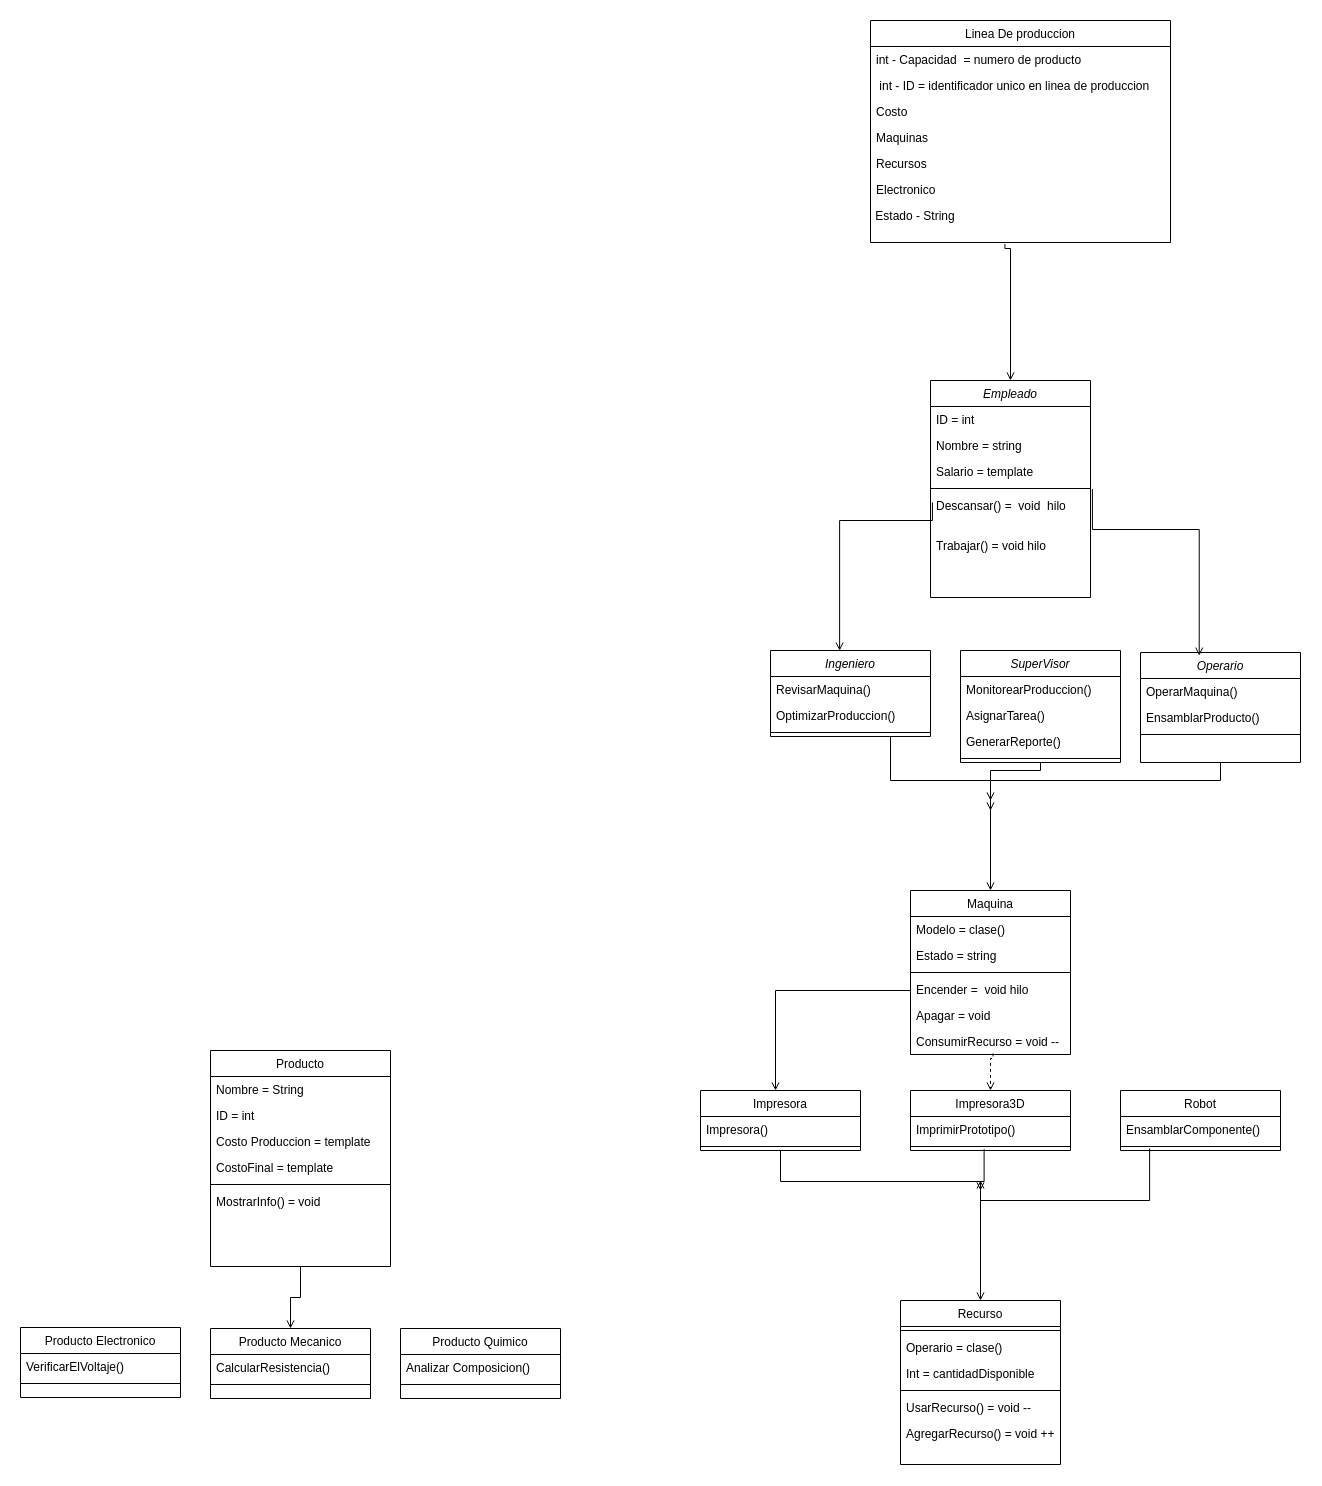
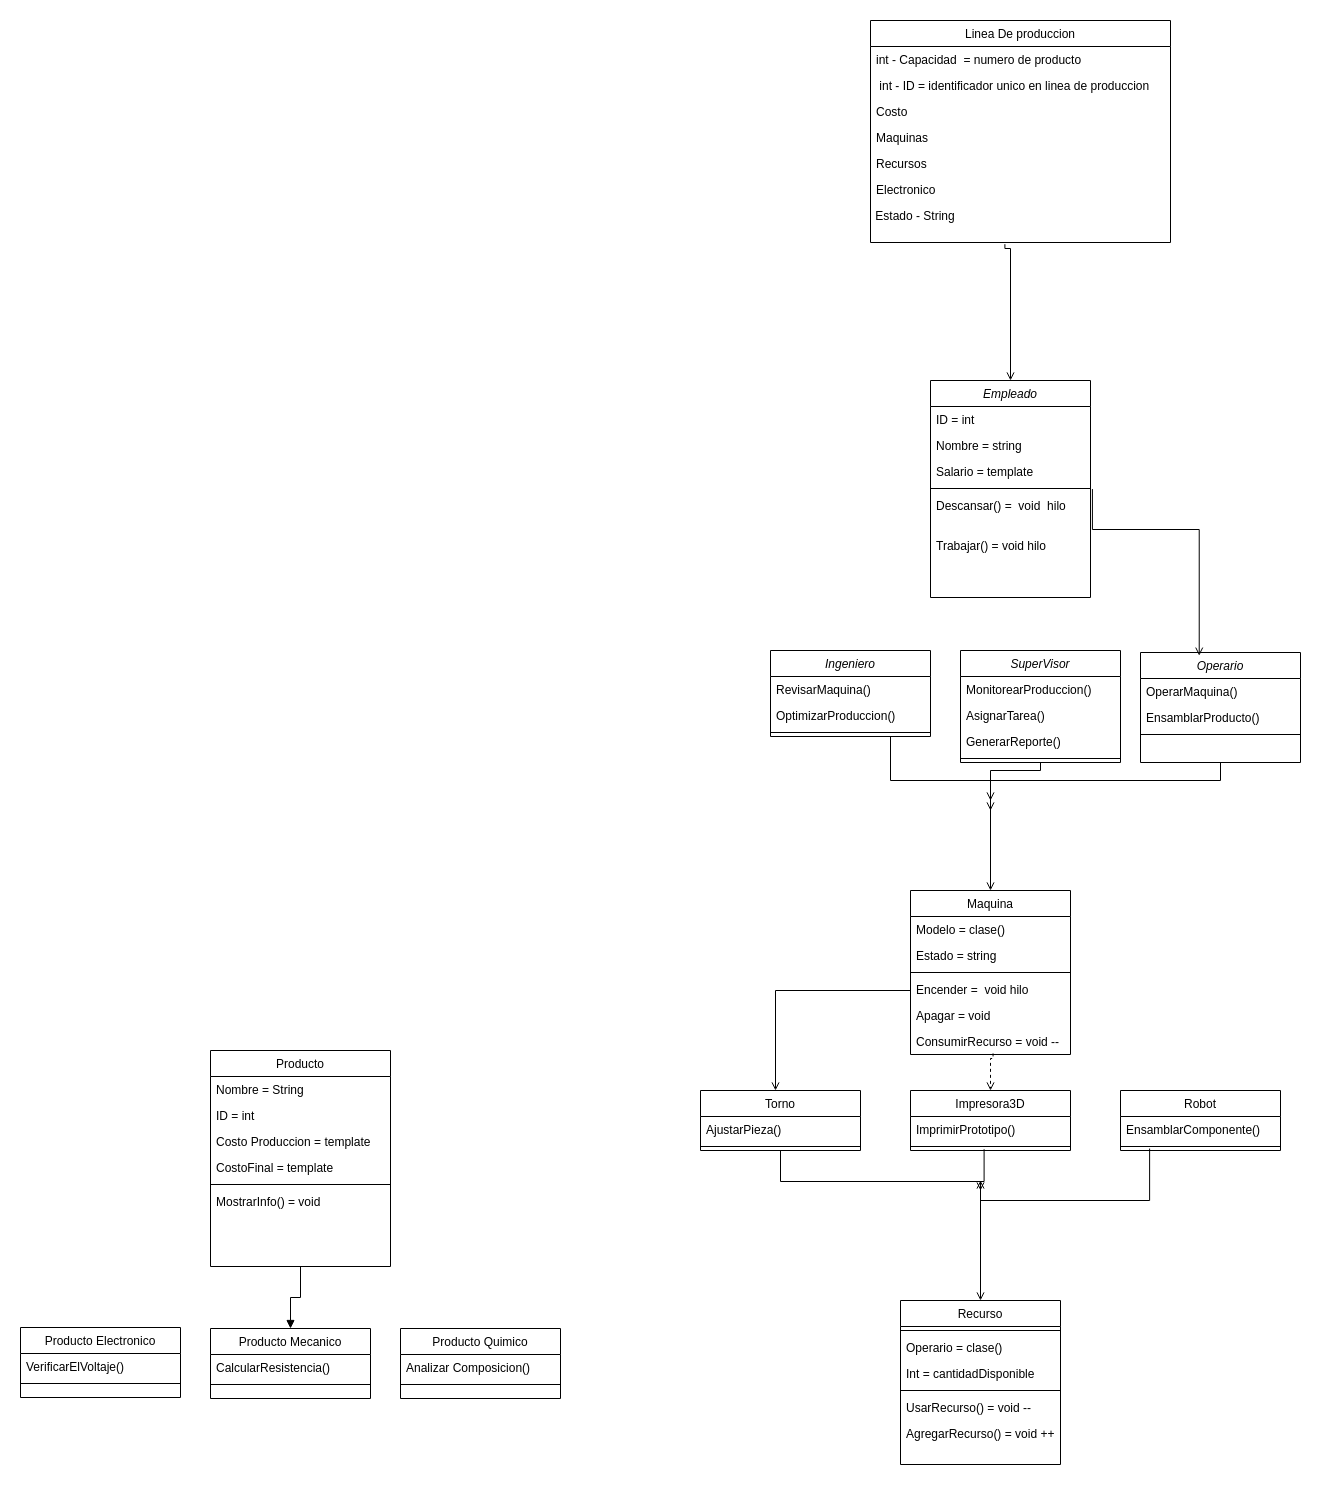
(840, 529) -> none
(780, 1104) -> (780, 1104)
(743, 1130) -> (751, 1130)
(291, 1321) -> (291, 1319)
